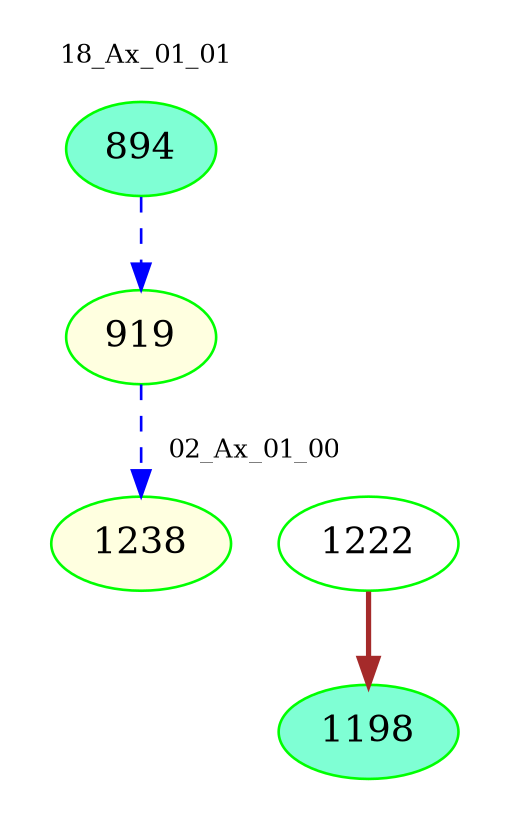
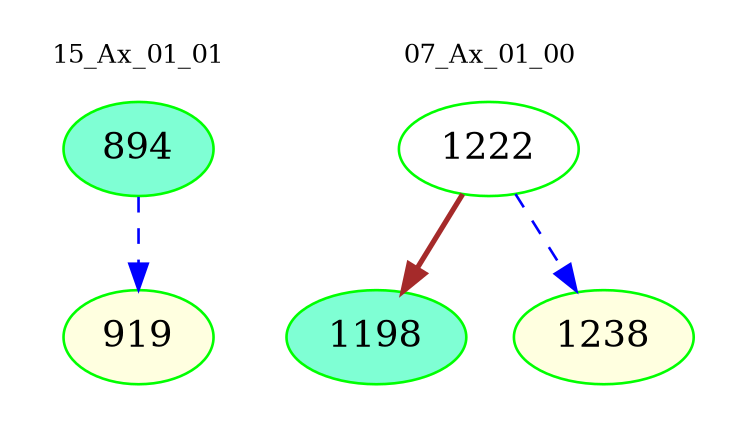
(146, 56) -> (139, 56)
(141, 442) -> (539, 231)
(255, 451) -> (490, 56)
